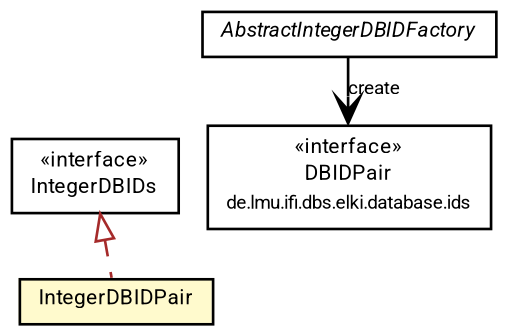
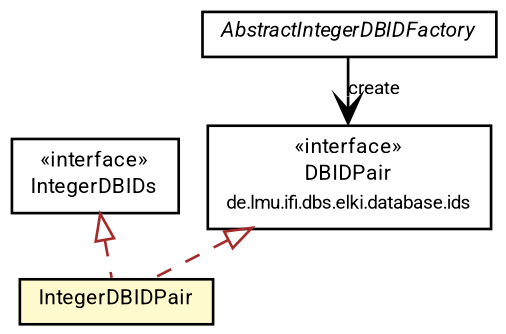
none -> (191, 259)
